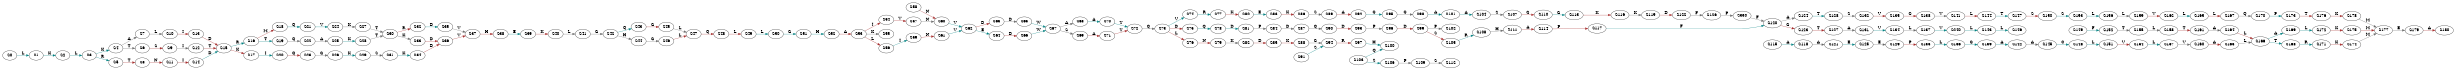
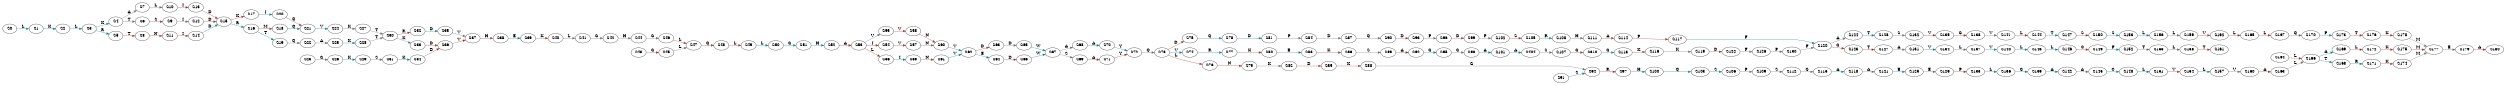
(1481, 15) -> (1531, 53)
(1543, 15) -> (1592, 53)
(1742, 16) -> (1792, 52)
(2183, 16) -> (2233, 35)
(1956, 30) -> (2006, 50)
(2213, 30) -> none
(2305, 30) -> (2355, 50)
(623, 31) -> none
none -> (898, 31)
(873, 32) -> (872, 36)
(1434, 35) -> (1514, 38)
(210, 46) -> (210, 20)
none -> (2081, 50)
(1373, 54) -> (1676, 72)
(292, 55) -> (293, 21)
none -> (1806, 72)
